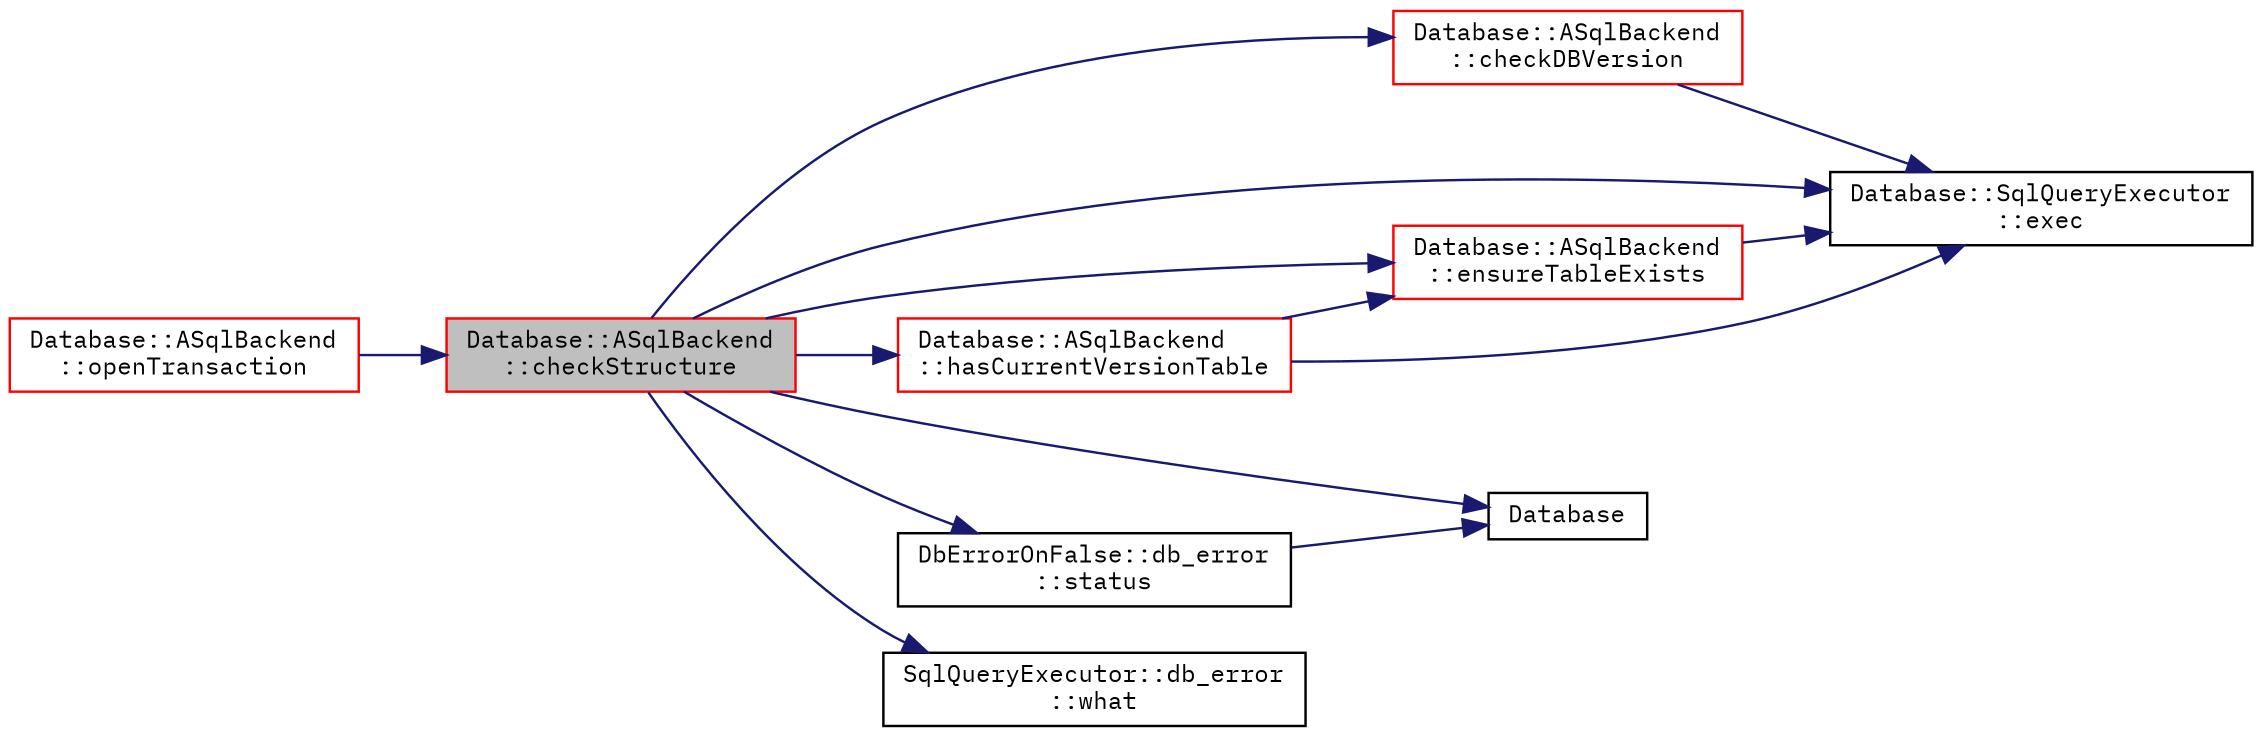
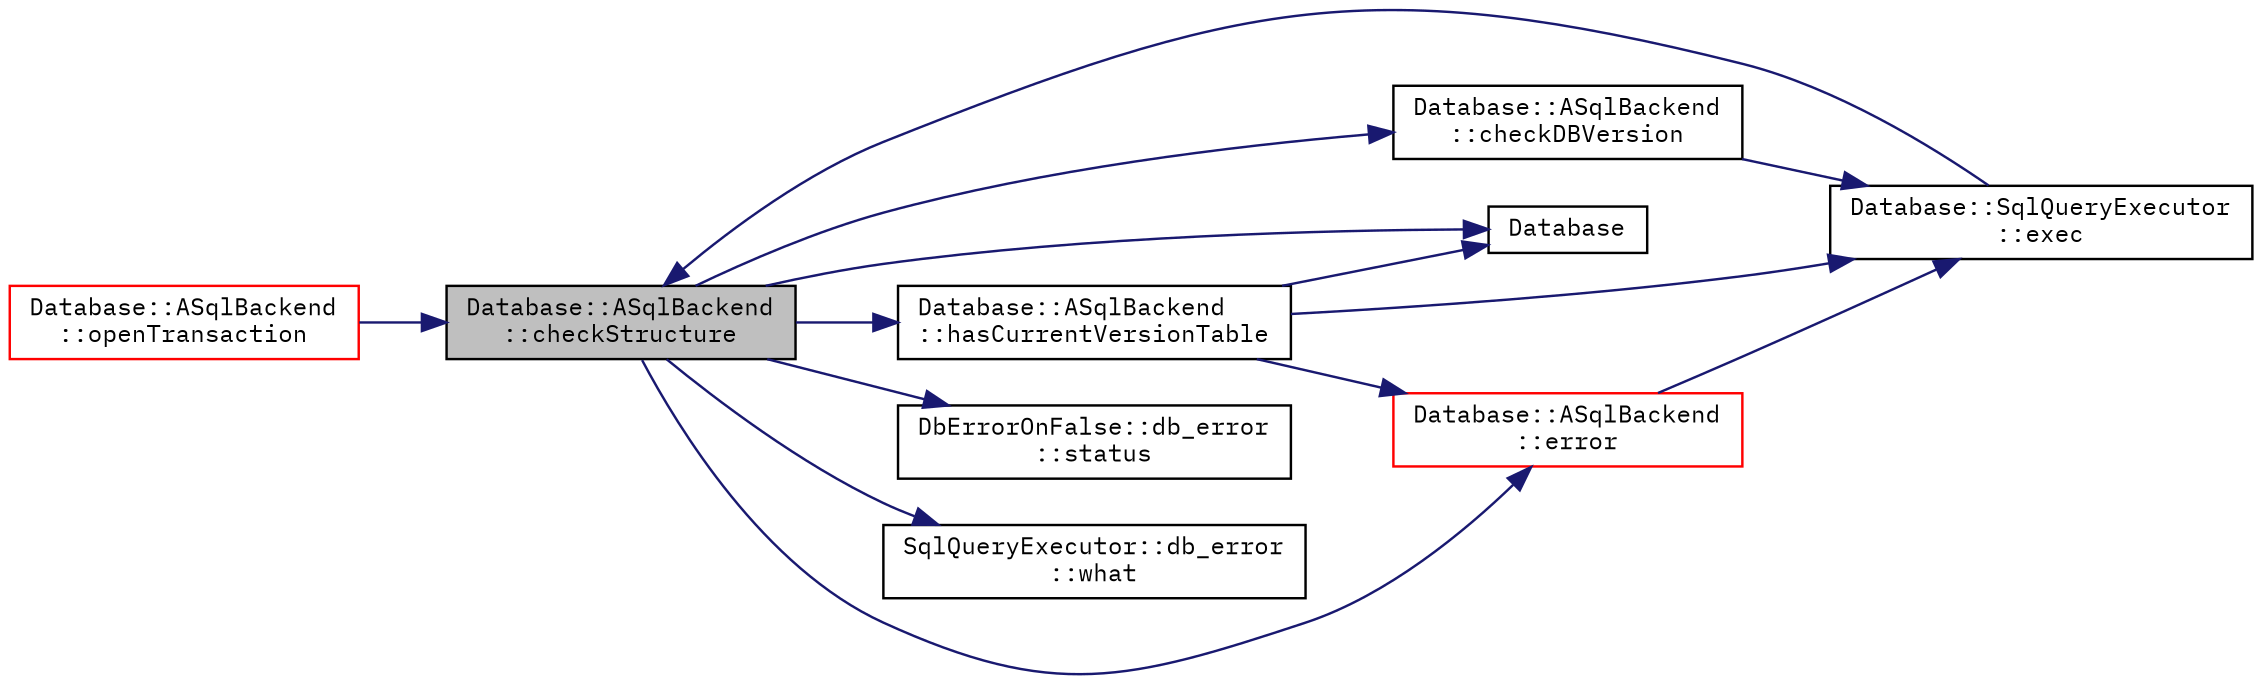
(1568, 48) -> (1568, 122)
(1240, 191) -> (1324, 14)
(1568, 262) -> (1568, 430)
(621, 355) -> (621, 322)
(1094, 355) -> (1094, 322)
(1377, 538) -> (1373, 268)
